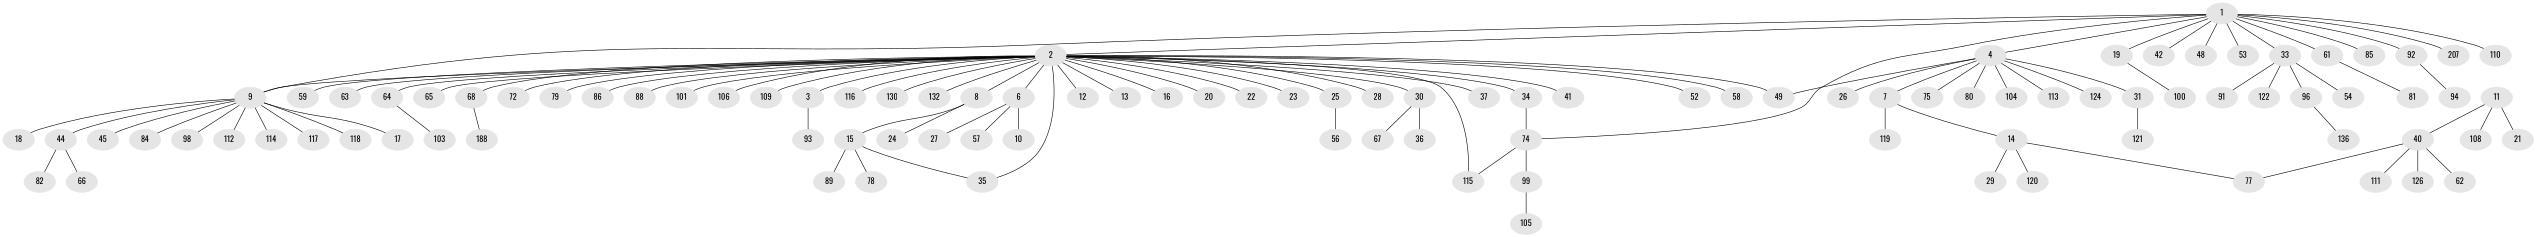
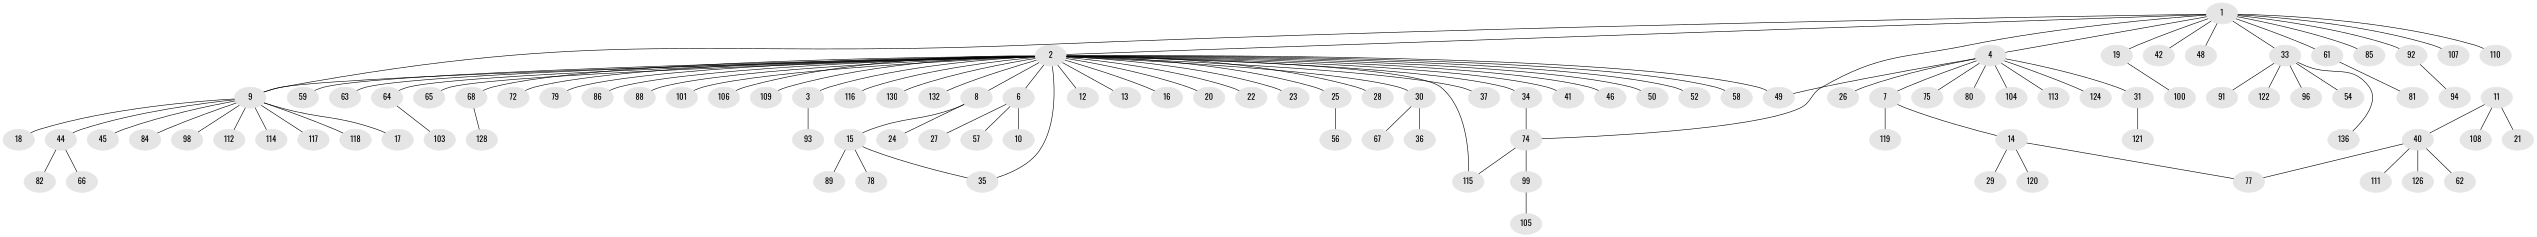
(2243, 56) -> none
(2453, 56) -> (2453, 56)
none -> (1610, 98)
none -> (1652, 98)
(2325, 119) -> (2360, 78)
(482, 140) -> (482, 140)
